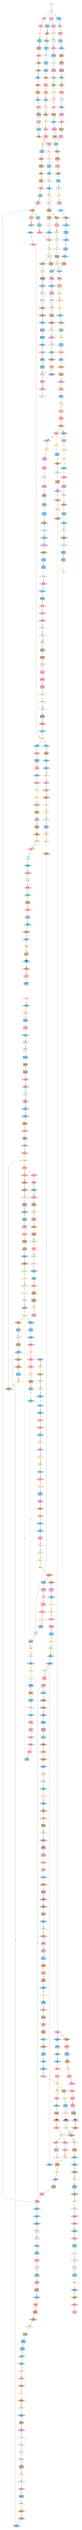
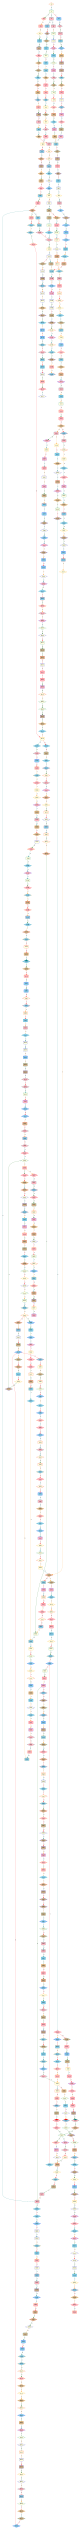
none -> (26, 991)
